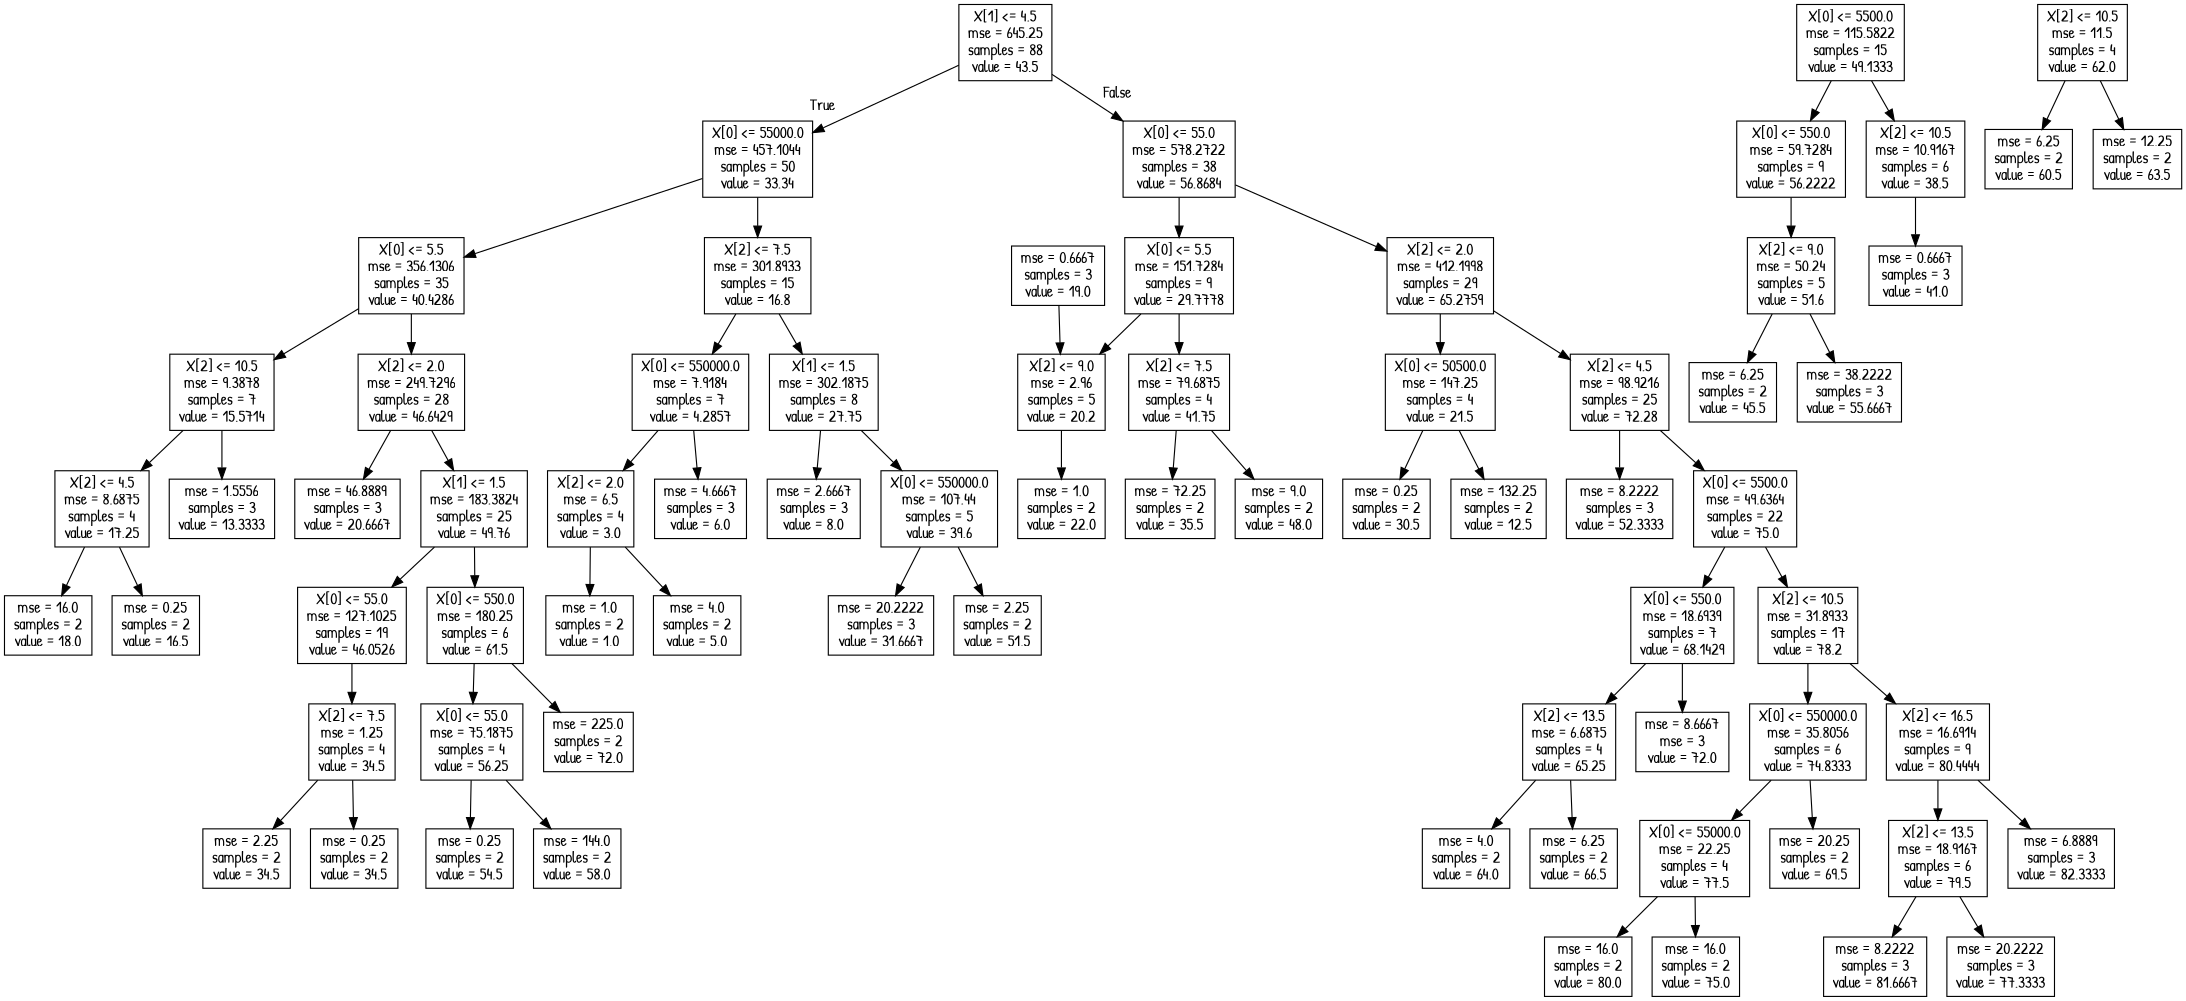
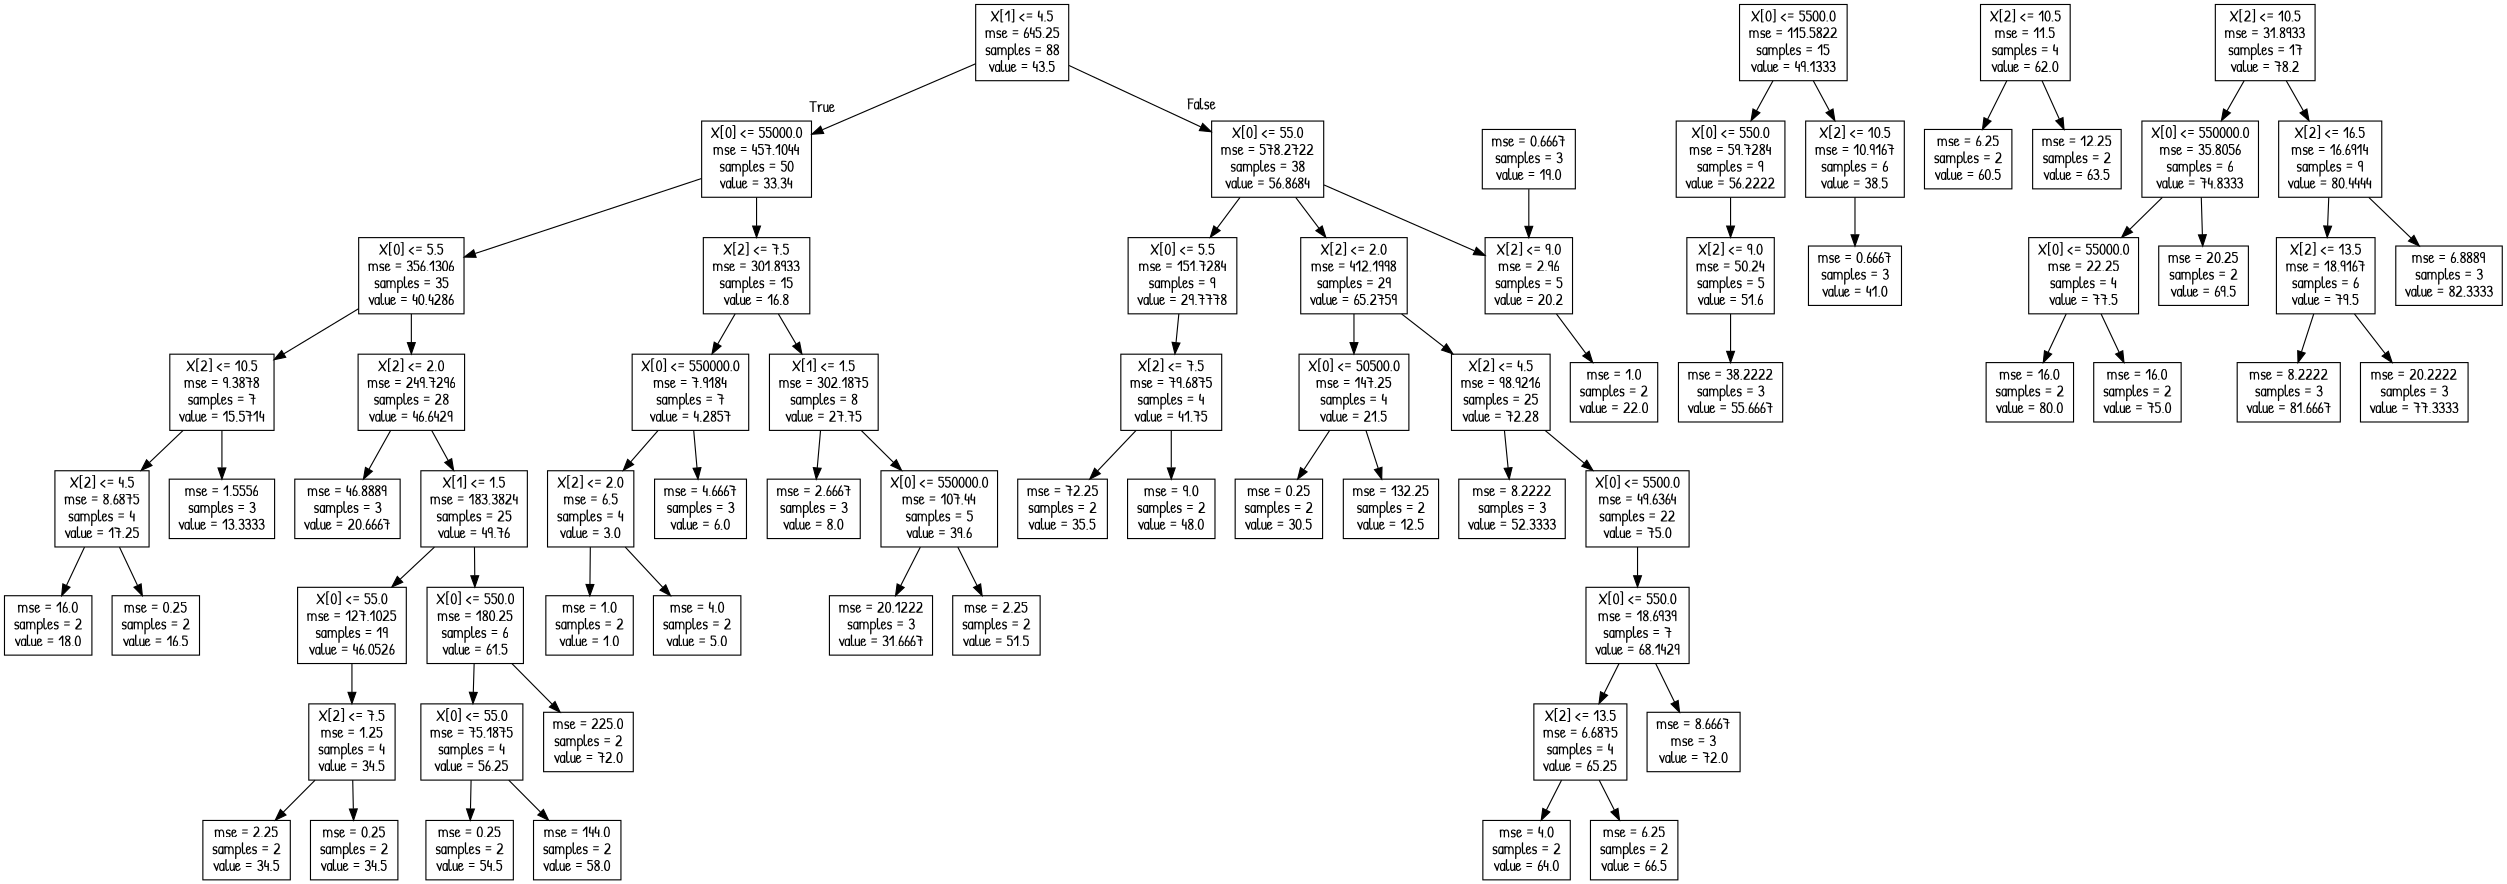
(1124, 330) -> (1399, 218)
(1733, 392) -> none
(1774, 562) -> none
(881, 625) -> (881, 625)
